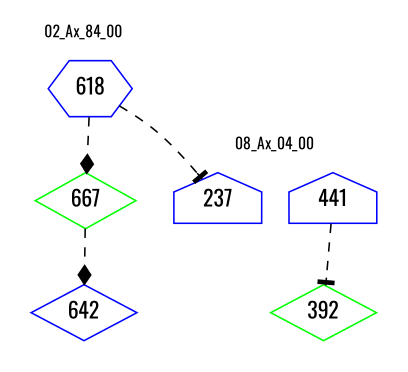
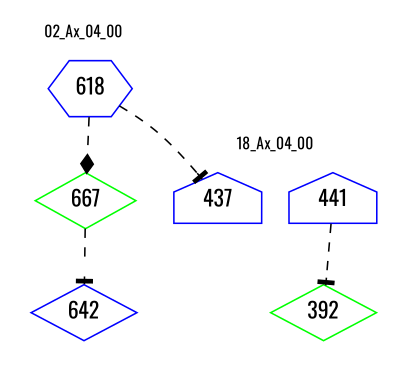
(84, 33) -> (84, 33)
(275, 145) -> (275, 145)
(218, 201) -> (218, 201)
(85, 247) -> (85, 247)
